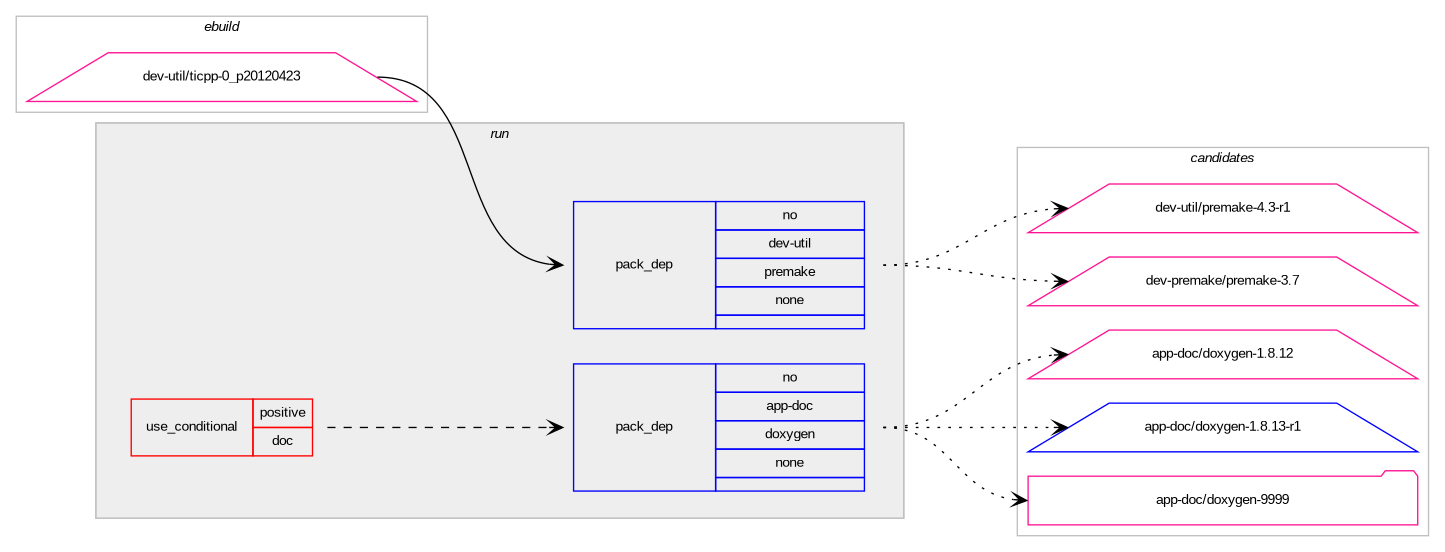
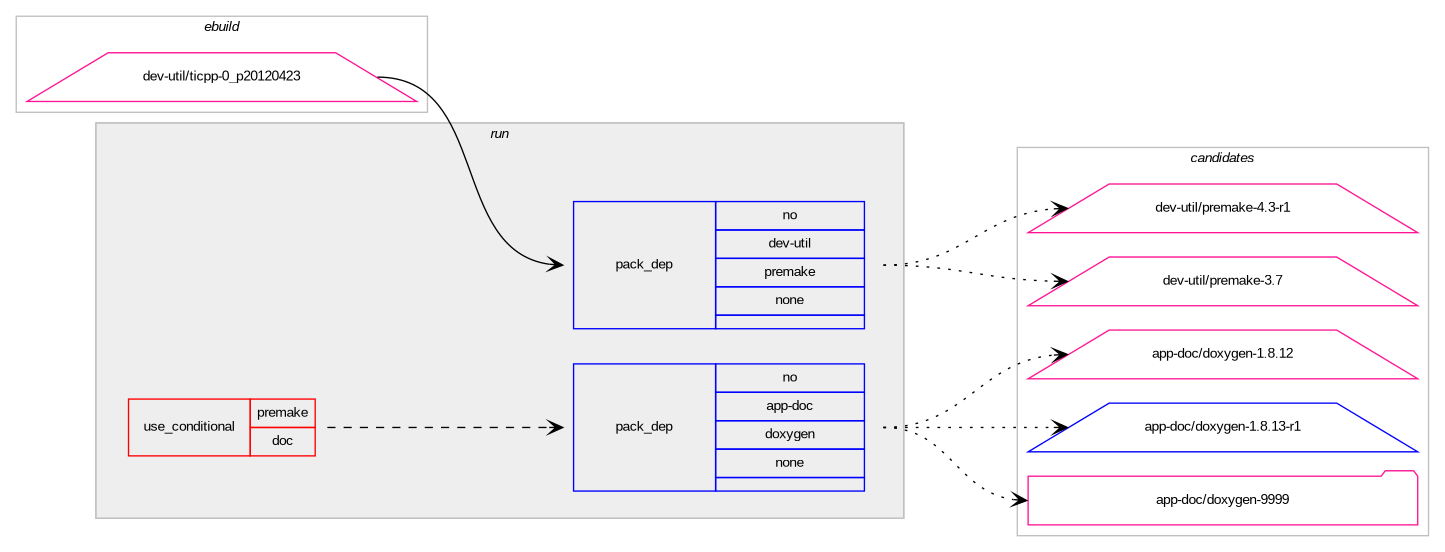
(1223, 281) -> (1223, 281)
(283, 413) -> (283, 413)
